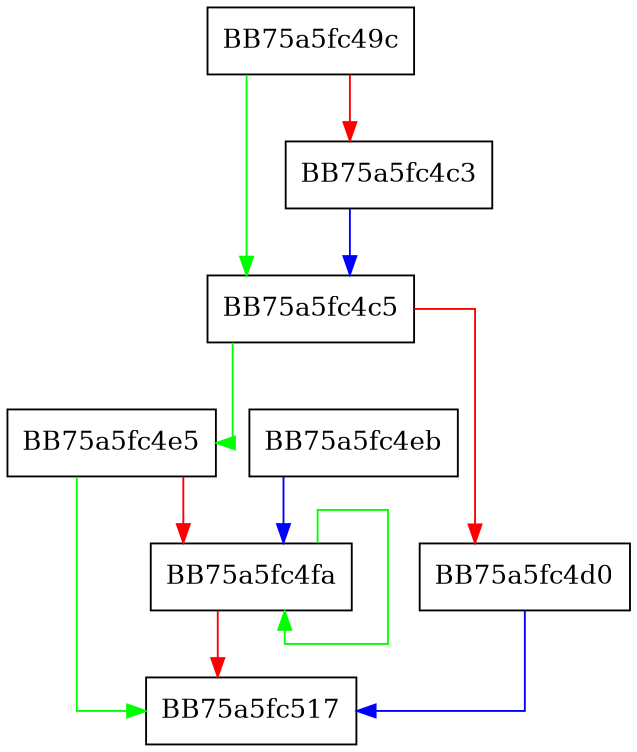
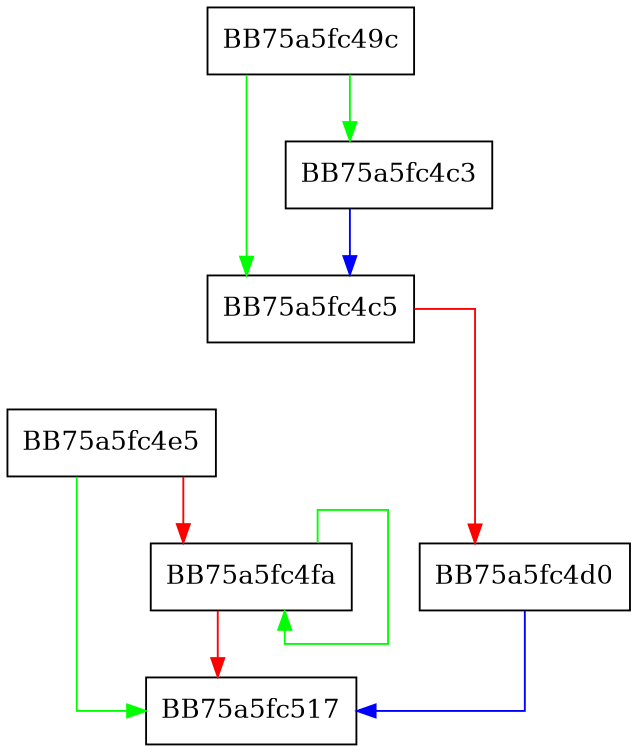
(350, 98) -> (350, 98)
(233, 394) -> none
(354, 443) -> none
